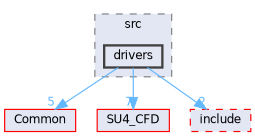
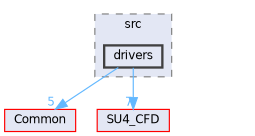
(221, 120) -> none
